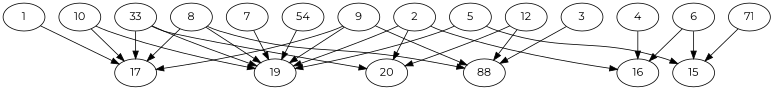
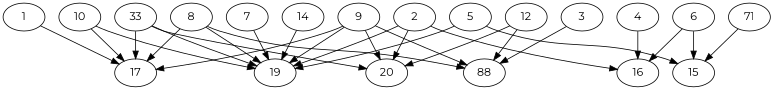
(303, 17) -> (303, 17)
none -> (372, 43)
